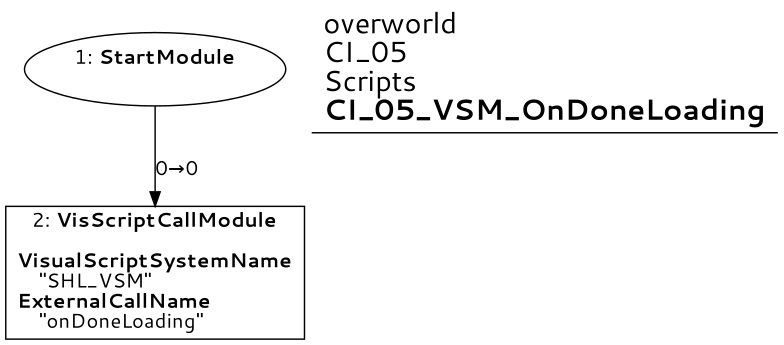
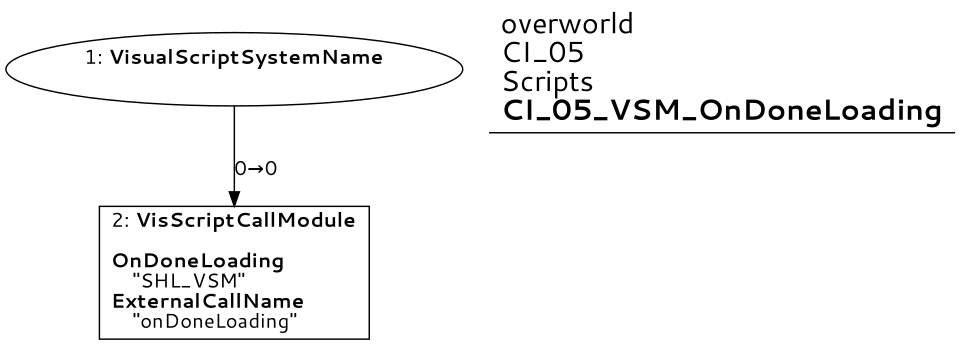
(167, 58) -> (247, 58)
(155, 261) -> (198, 261)
